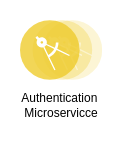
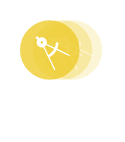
(62, 106) -> none
